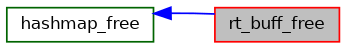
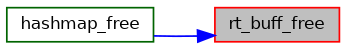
(193, 13) -> (176, 36)
